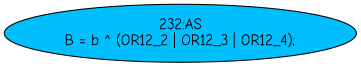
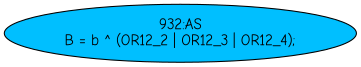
(180, 33) -> (180, 33)
